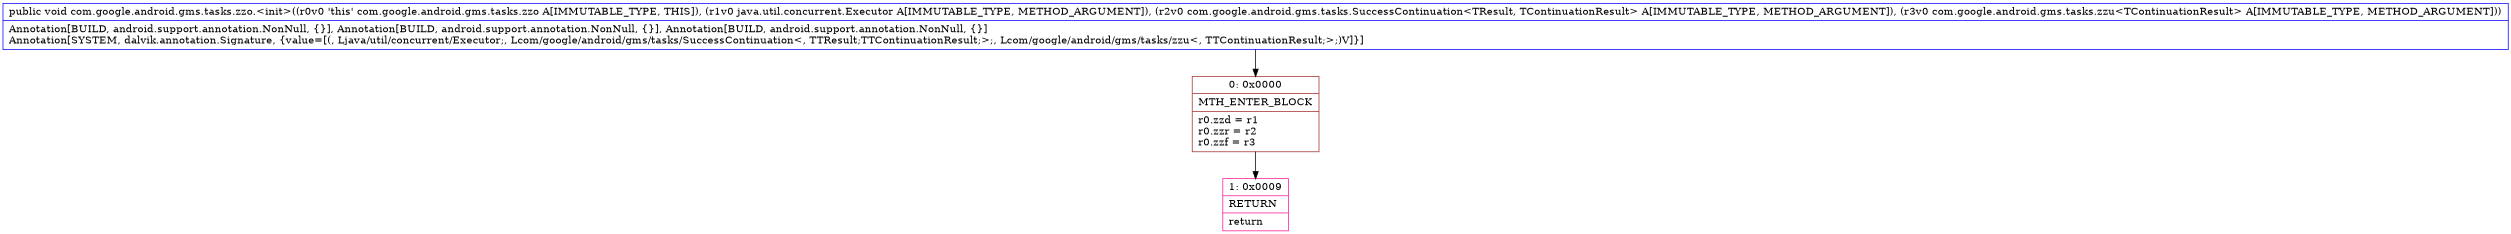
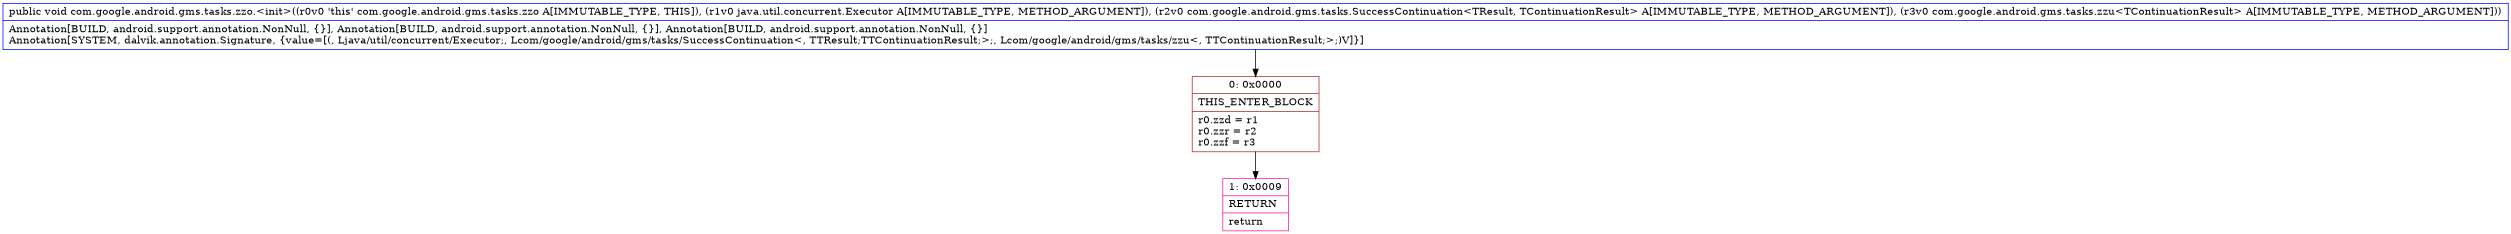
(1256, 102) -> (1256, 102)
